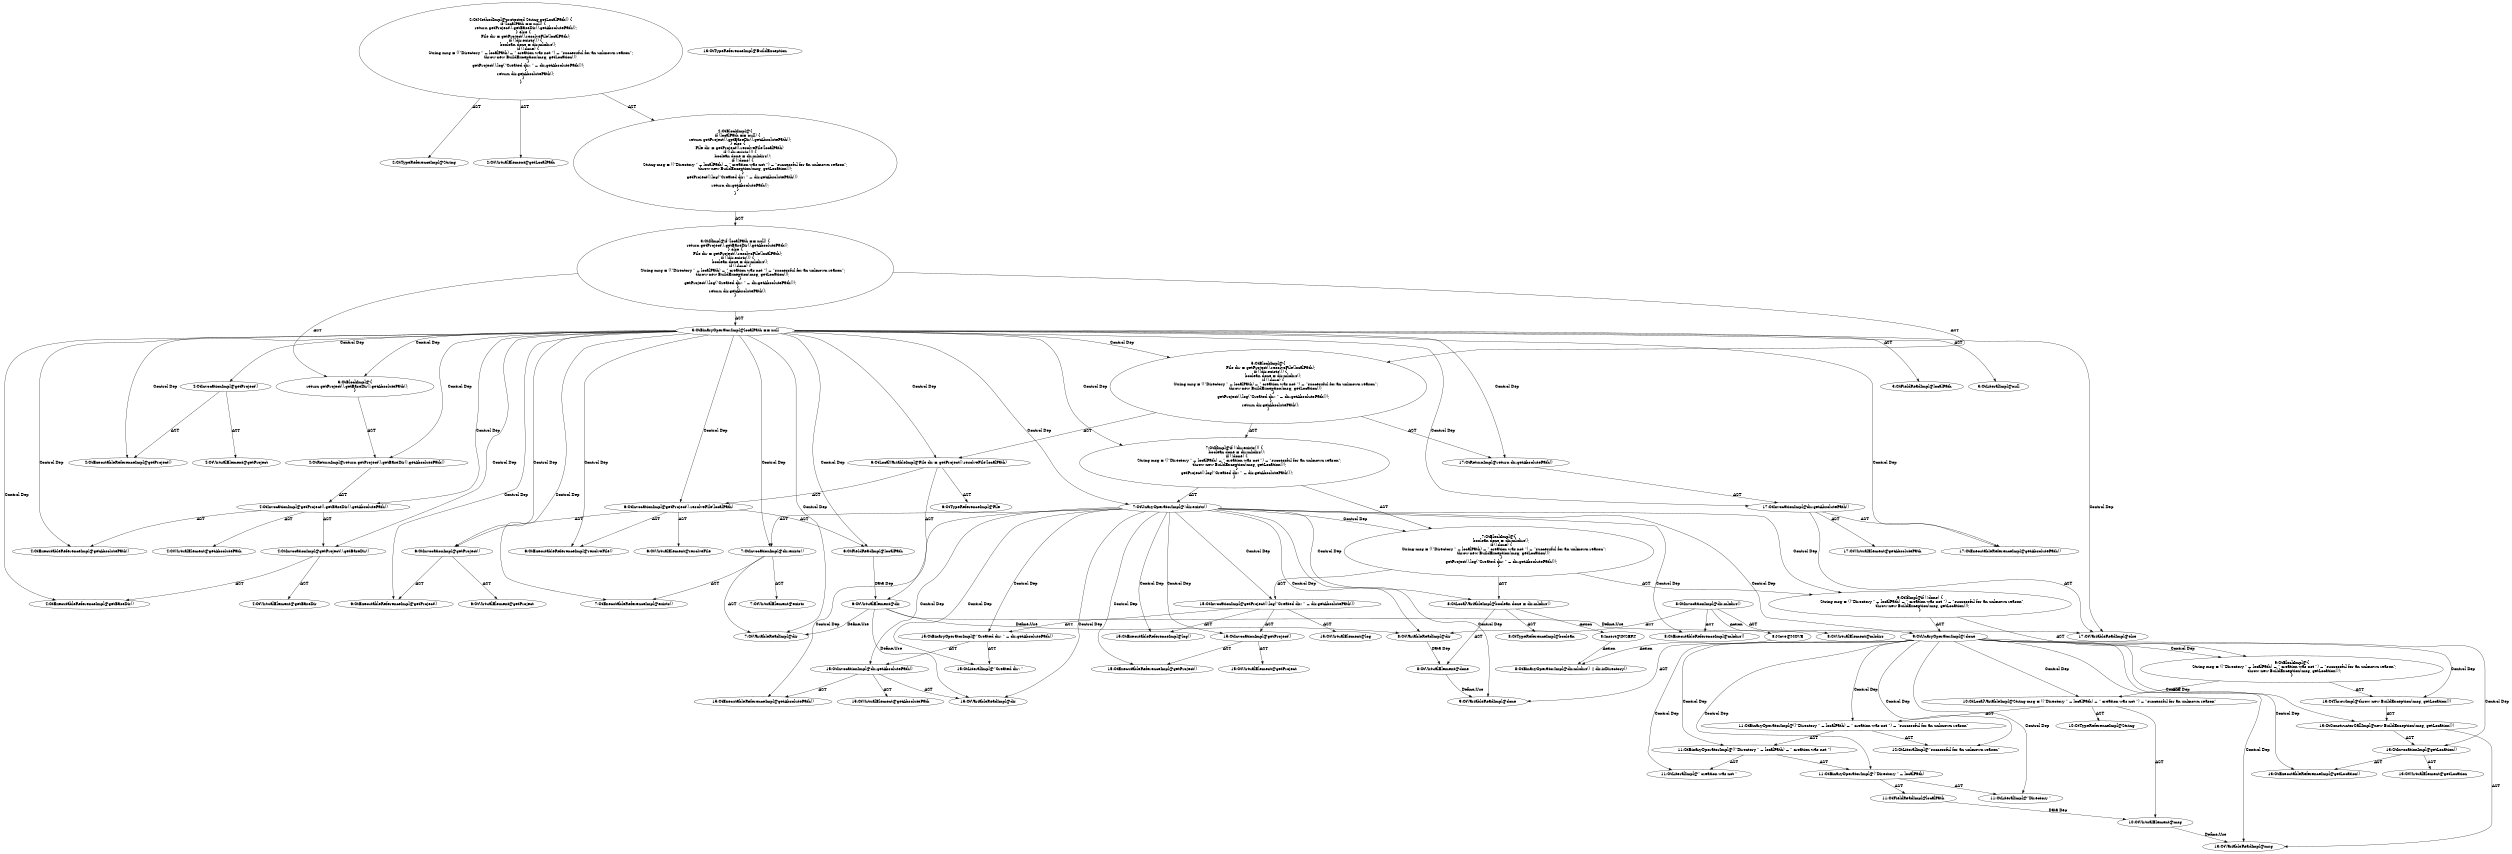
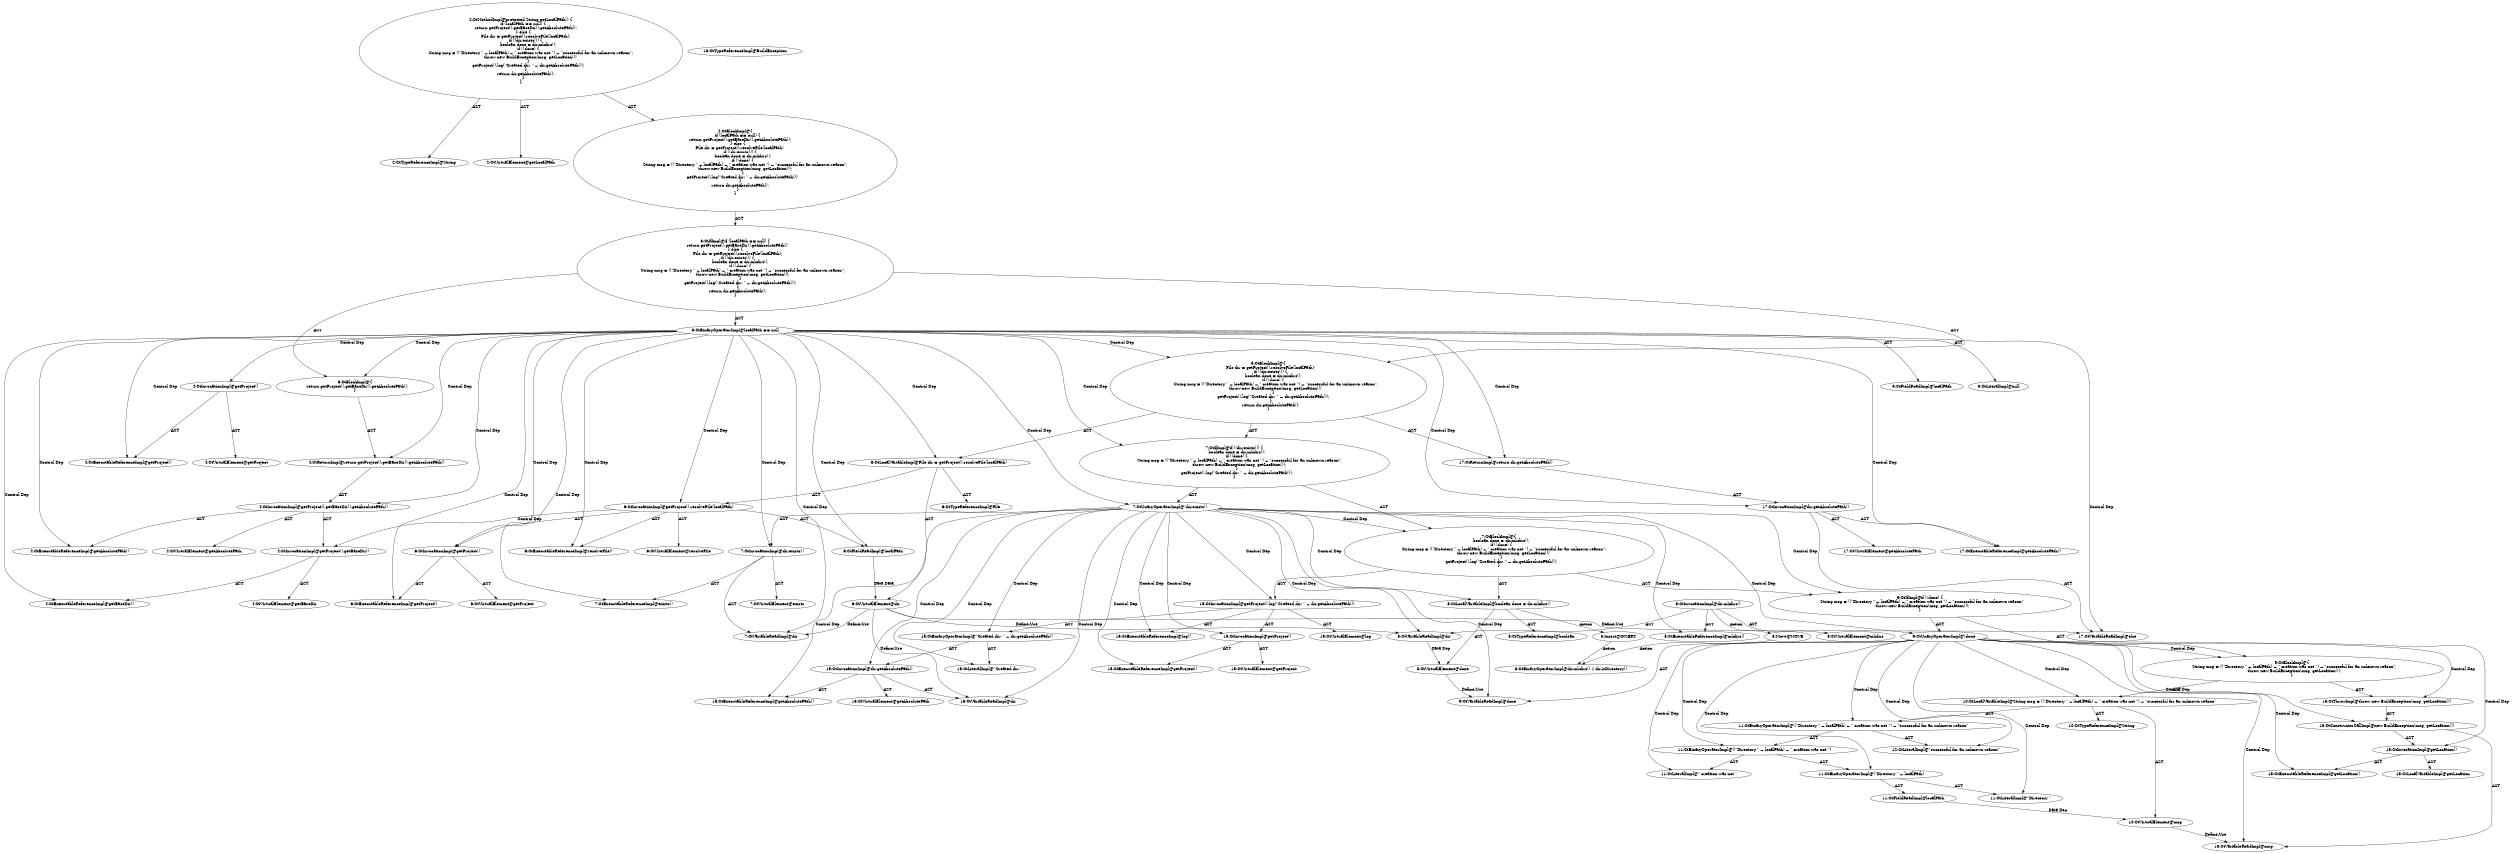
(507, 412) -> (475, 523)
(884, 584) -> (884, 584)
(2433, 774) -> (2433, 774)
